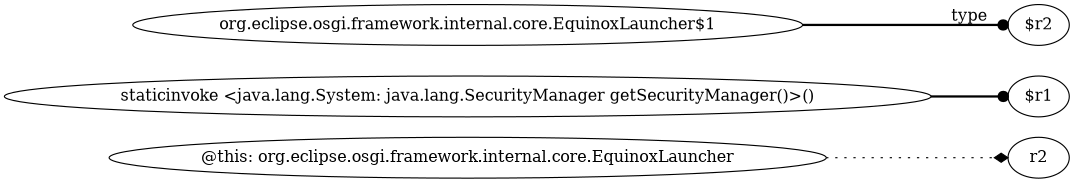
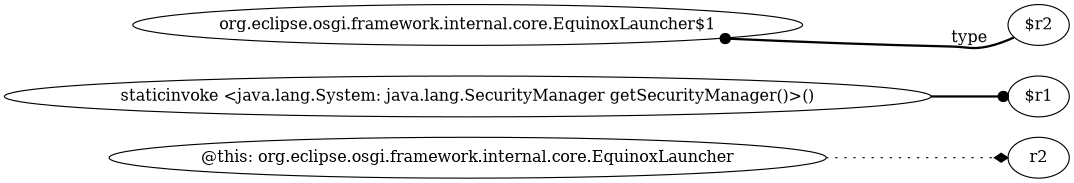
(901, 25) -> (873, 44)
